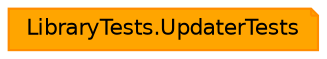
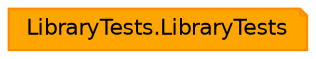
(163, 29) -> (158, 29)
